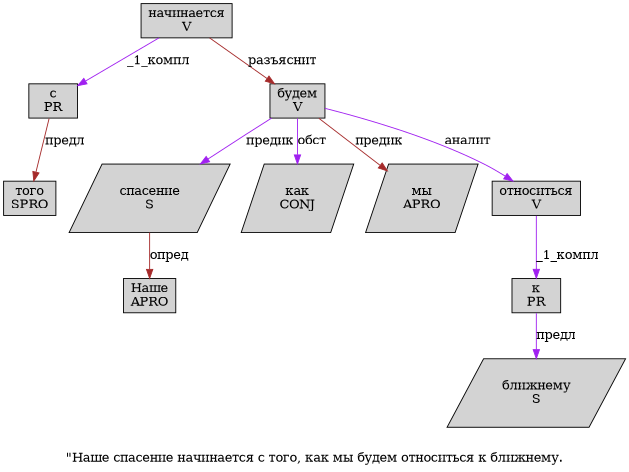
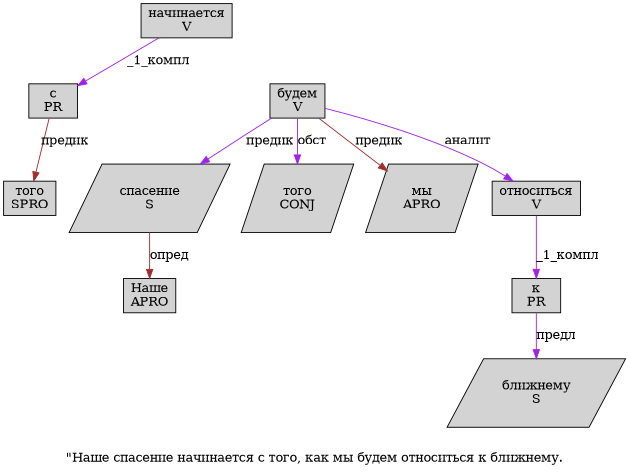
(238, 58) -> none
(65, 141) -> (65, 141)
(297, 198) -> (297, 198)
